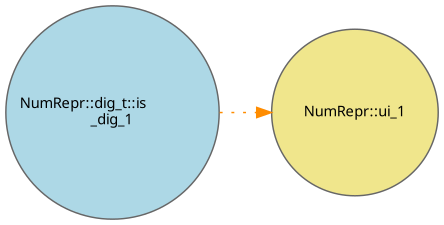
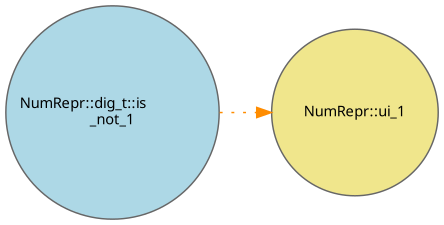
(113, 113) -> (113, 113)
